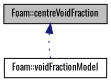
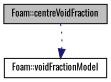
(49, 46) -> (62, 36)
